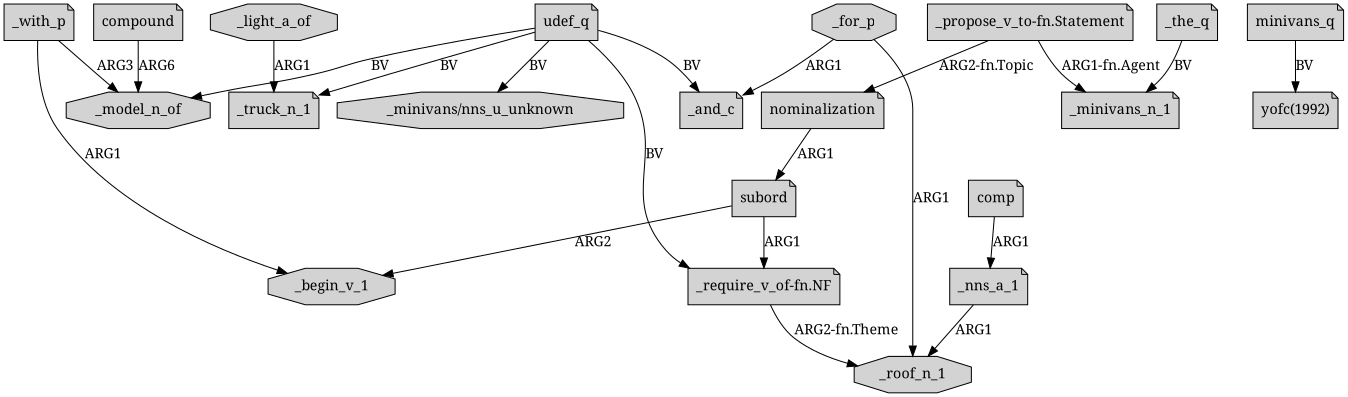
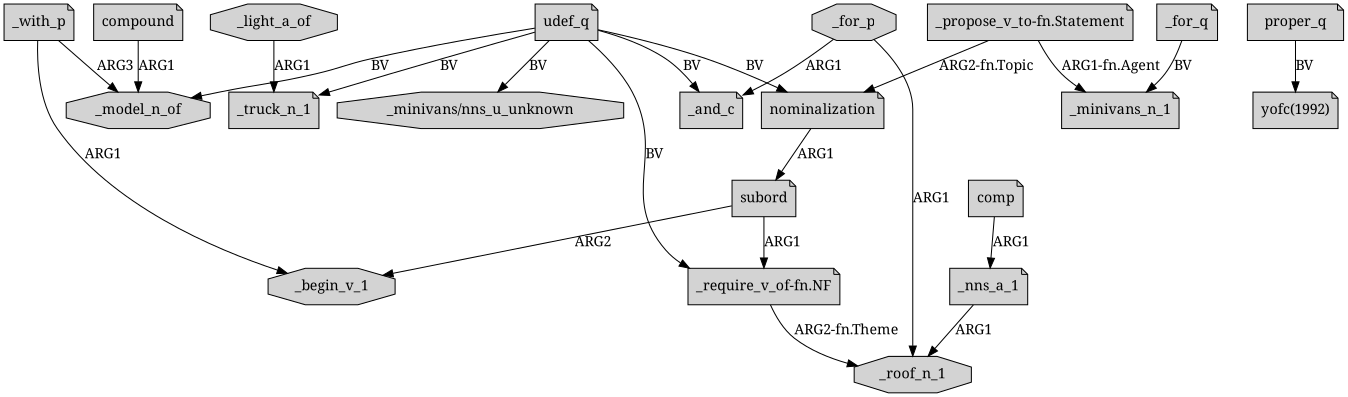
(1187, 22) -> (1187, 22)
(1295, 22) -> (1295, 22)
none -> (690, 53)
(157, 66) -> (157, 66)
